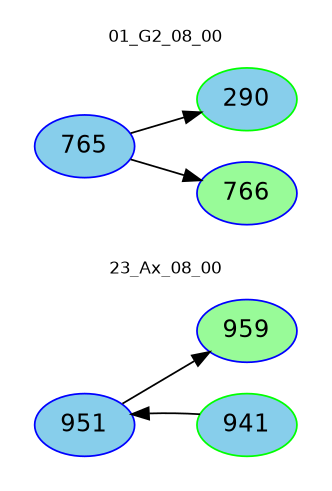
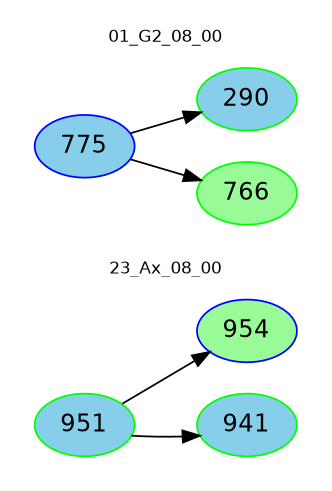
(85, 146) -> (85, 146)
(247, 193) -> (247, 193)
(247, 331) -> (247, 331)
(175, 413) -> (157, 437)
(85, 425) -> (85, 425)
